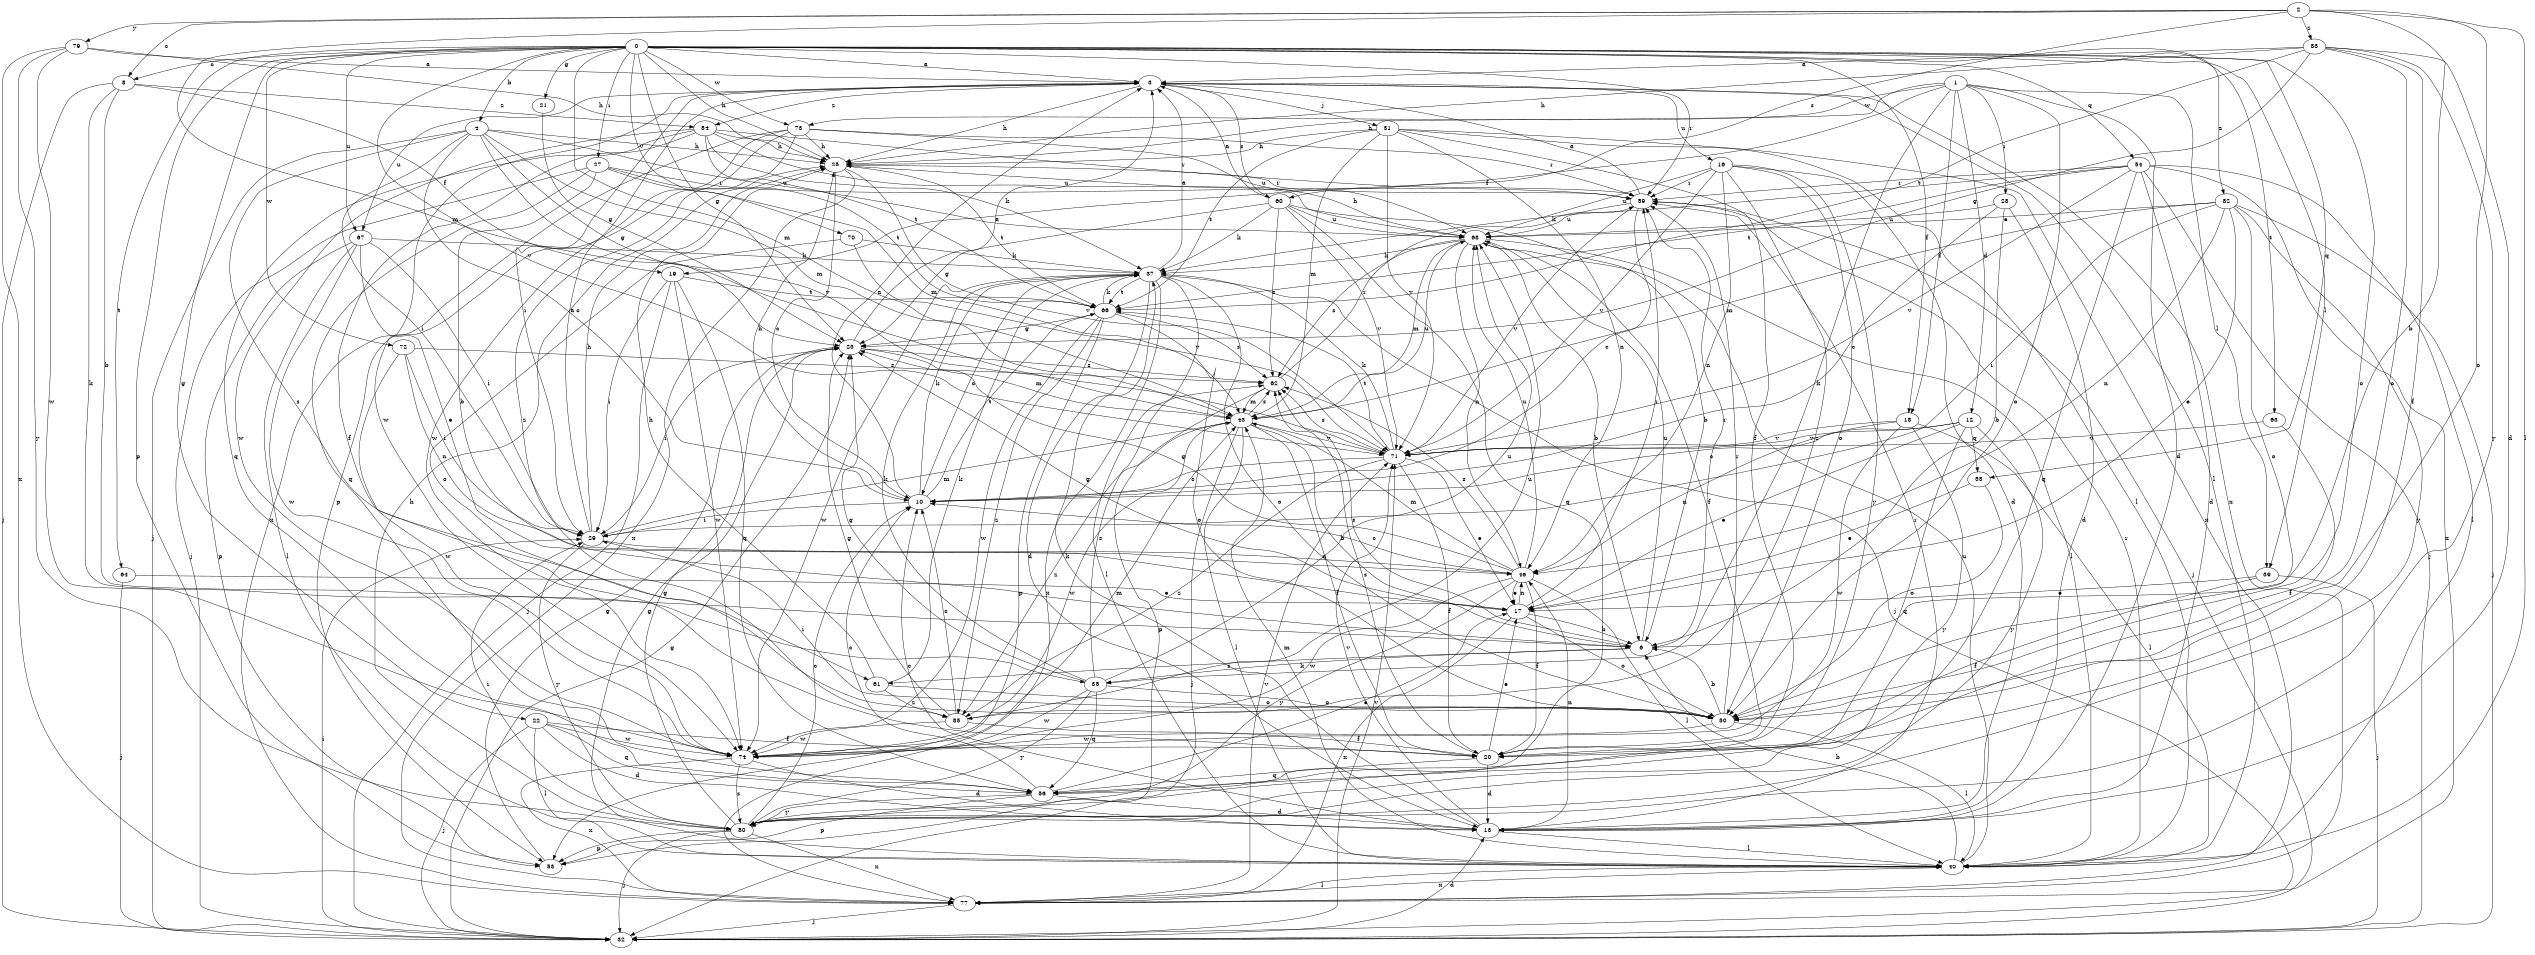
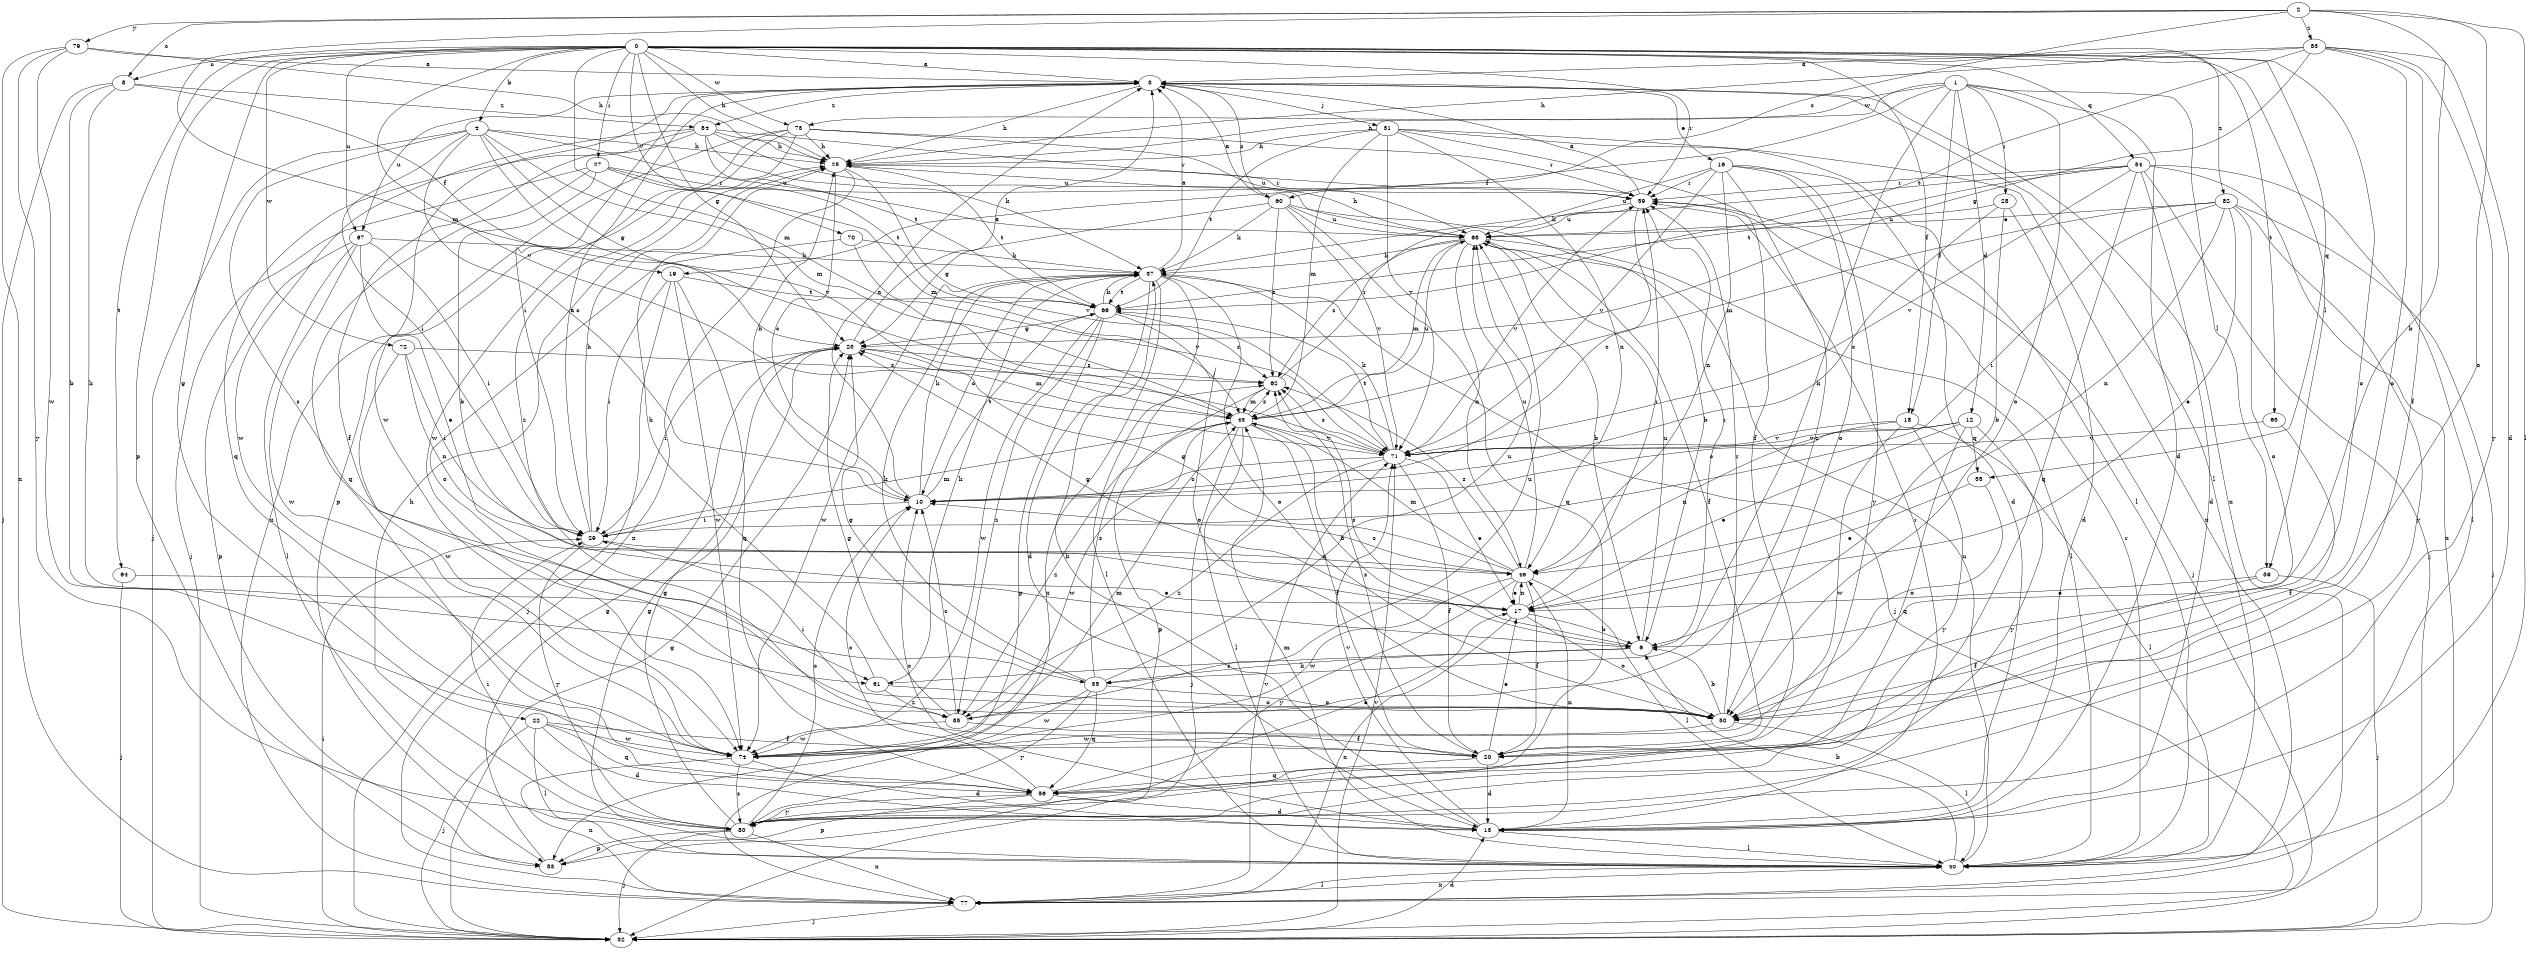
(544, 106) -> none
(1683, 128) -> (1683, 128)
(669, 603) -> (245, 595)
